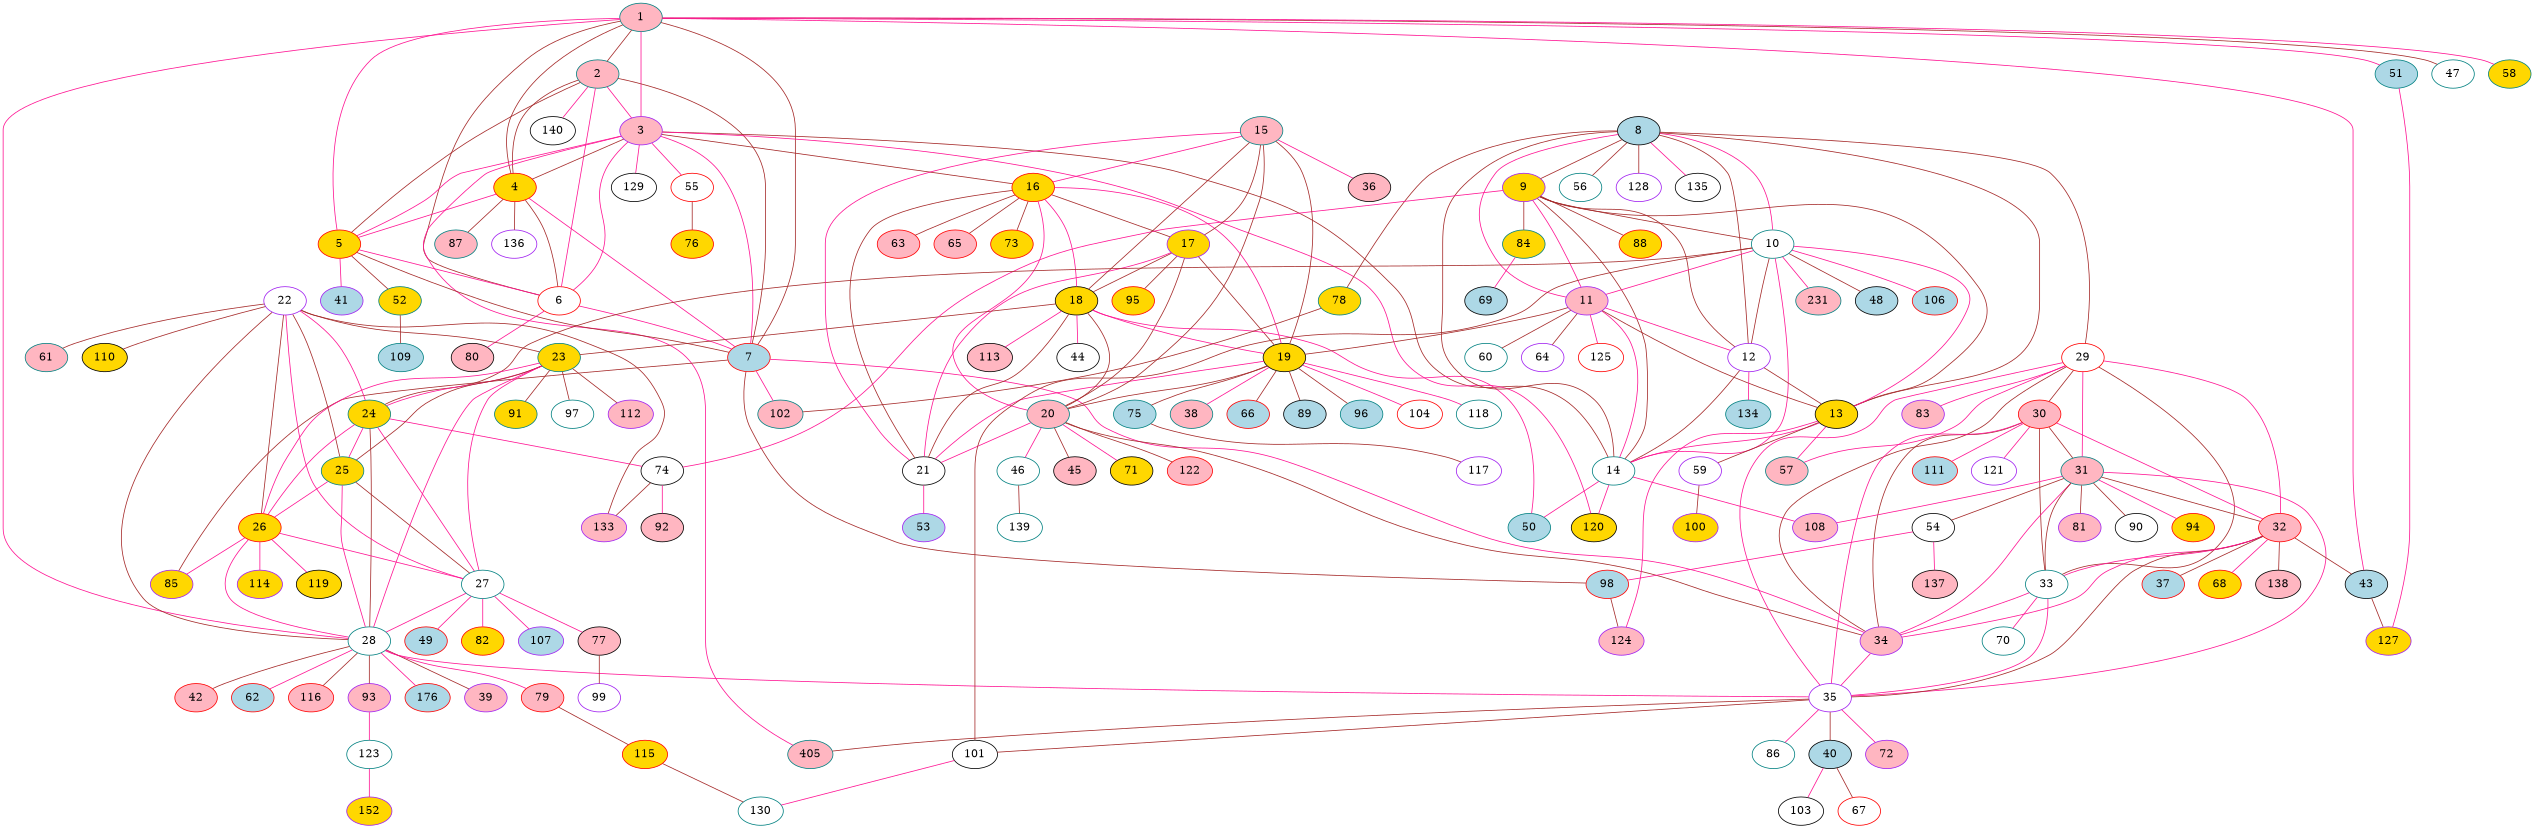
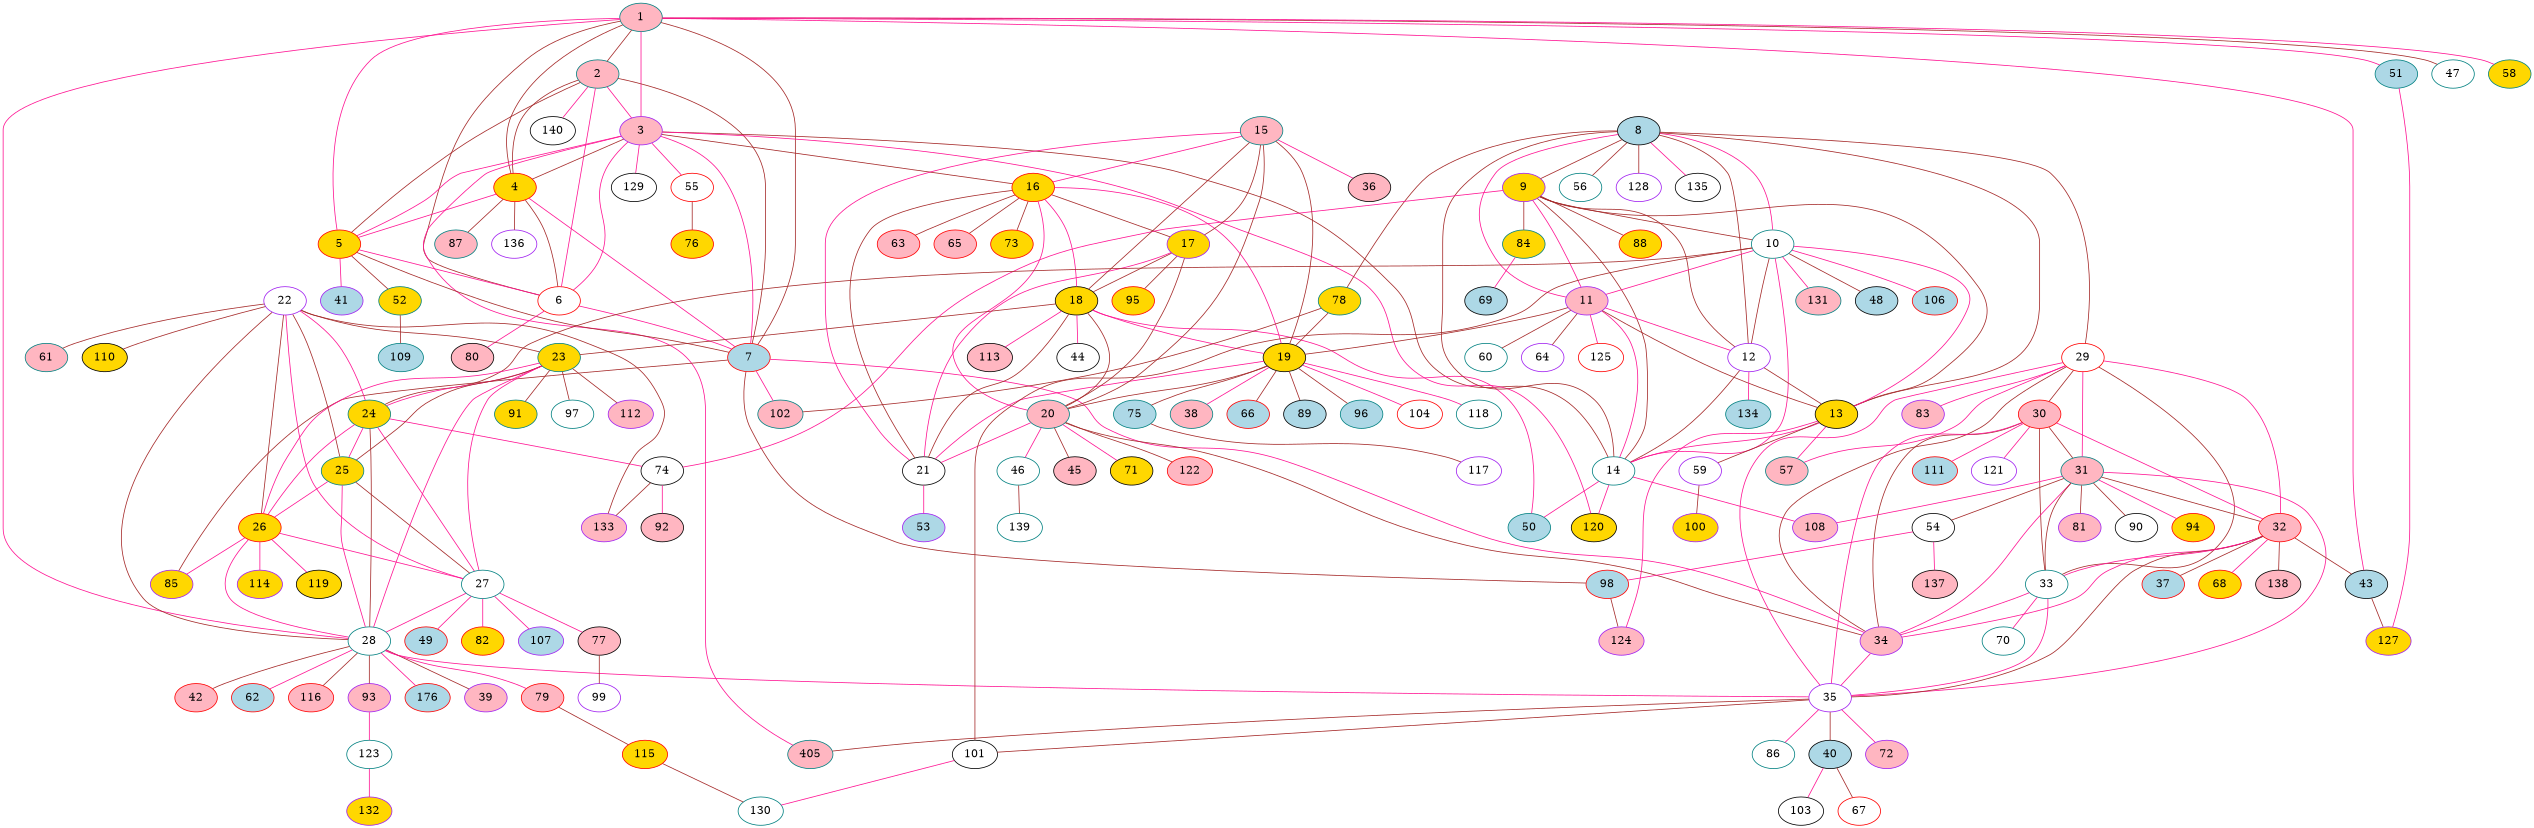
(1236, 301) -> (1312, 329)
(1818, 301) -> (1818, 301)
(369, 811) -> (369, 811)
